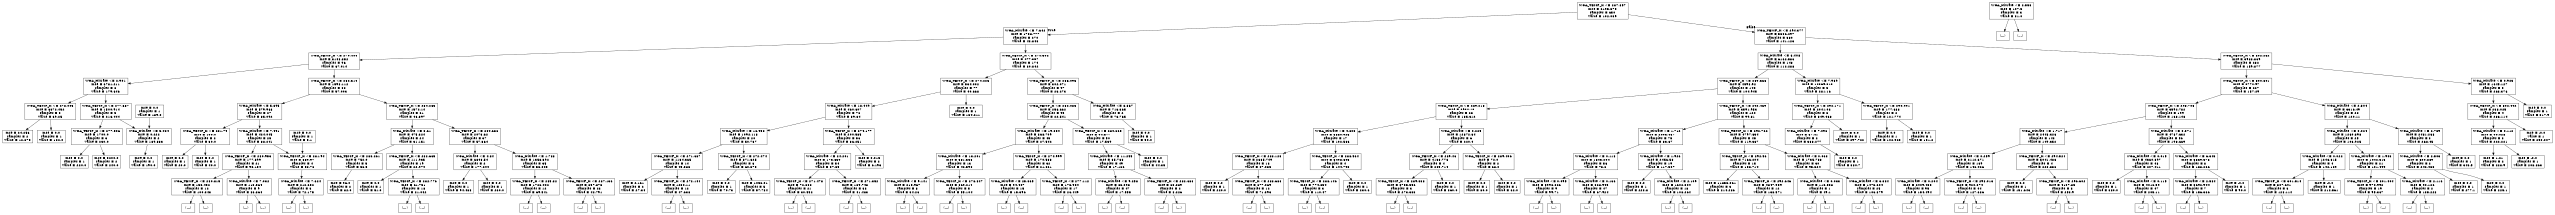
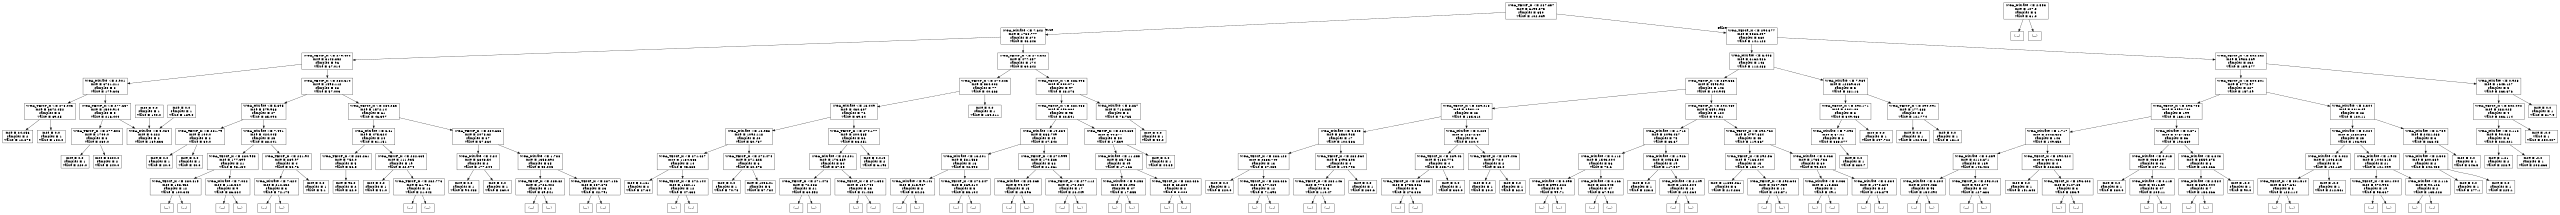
(302, 147) -> (302, 174)
(146, 149) -> (149, 122)
